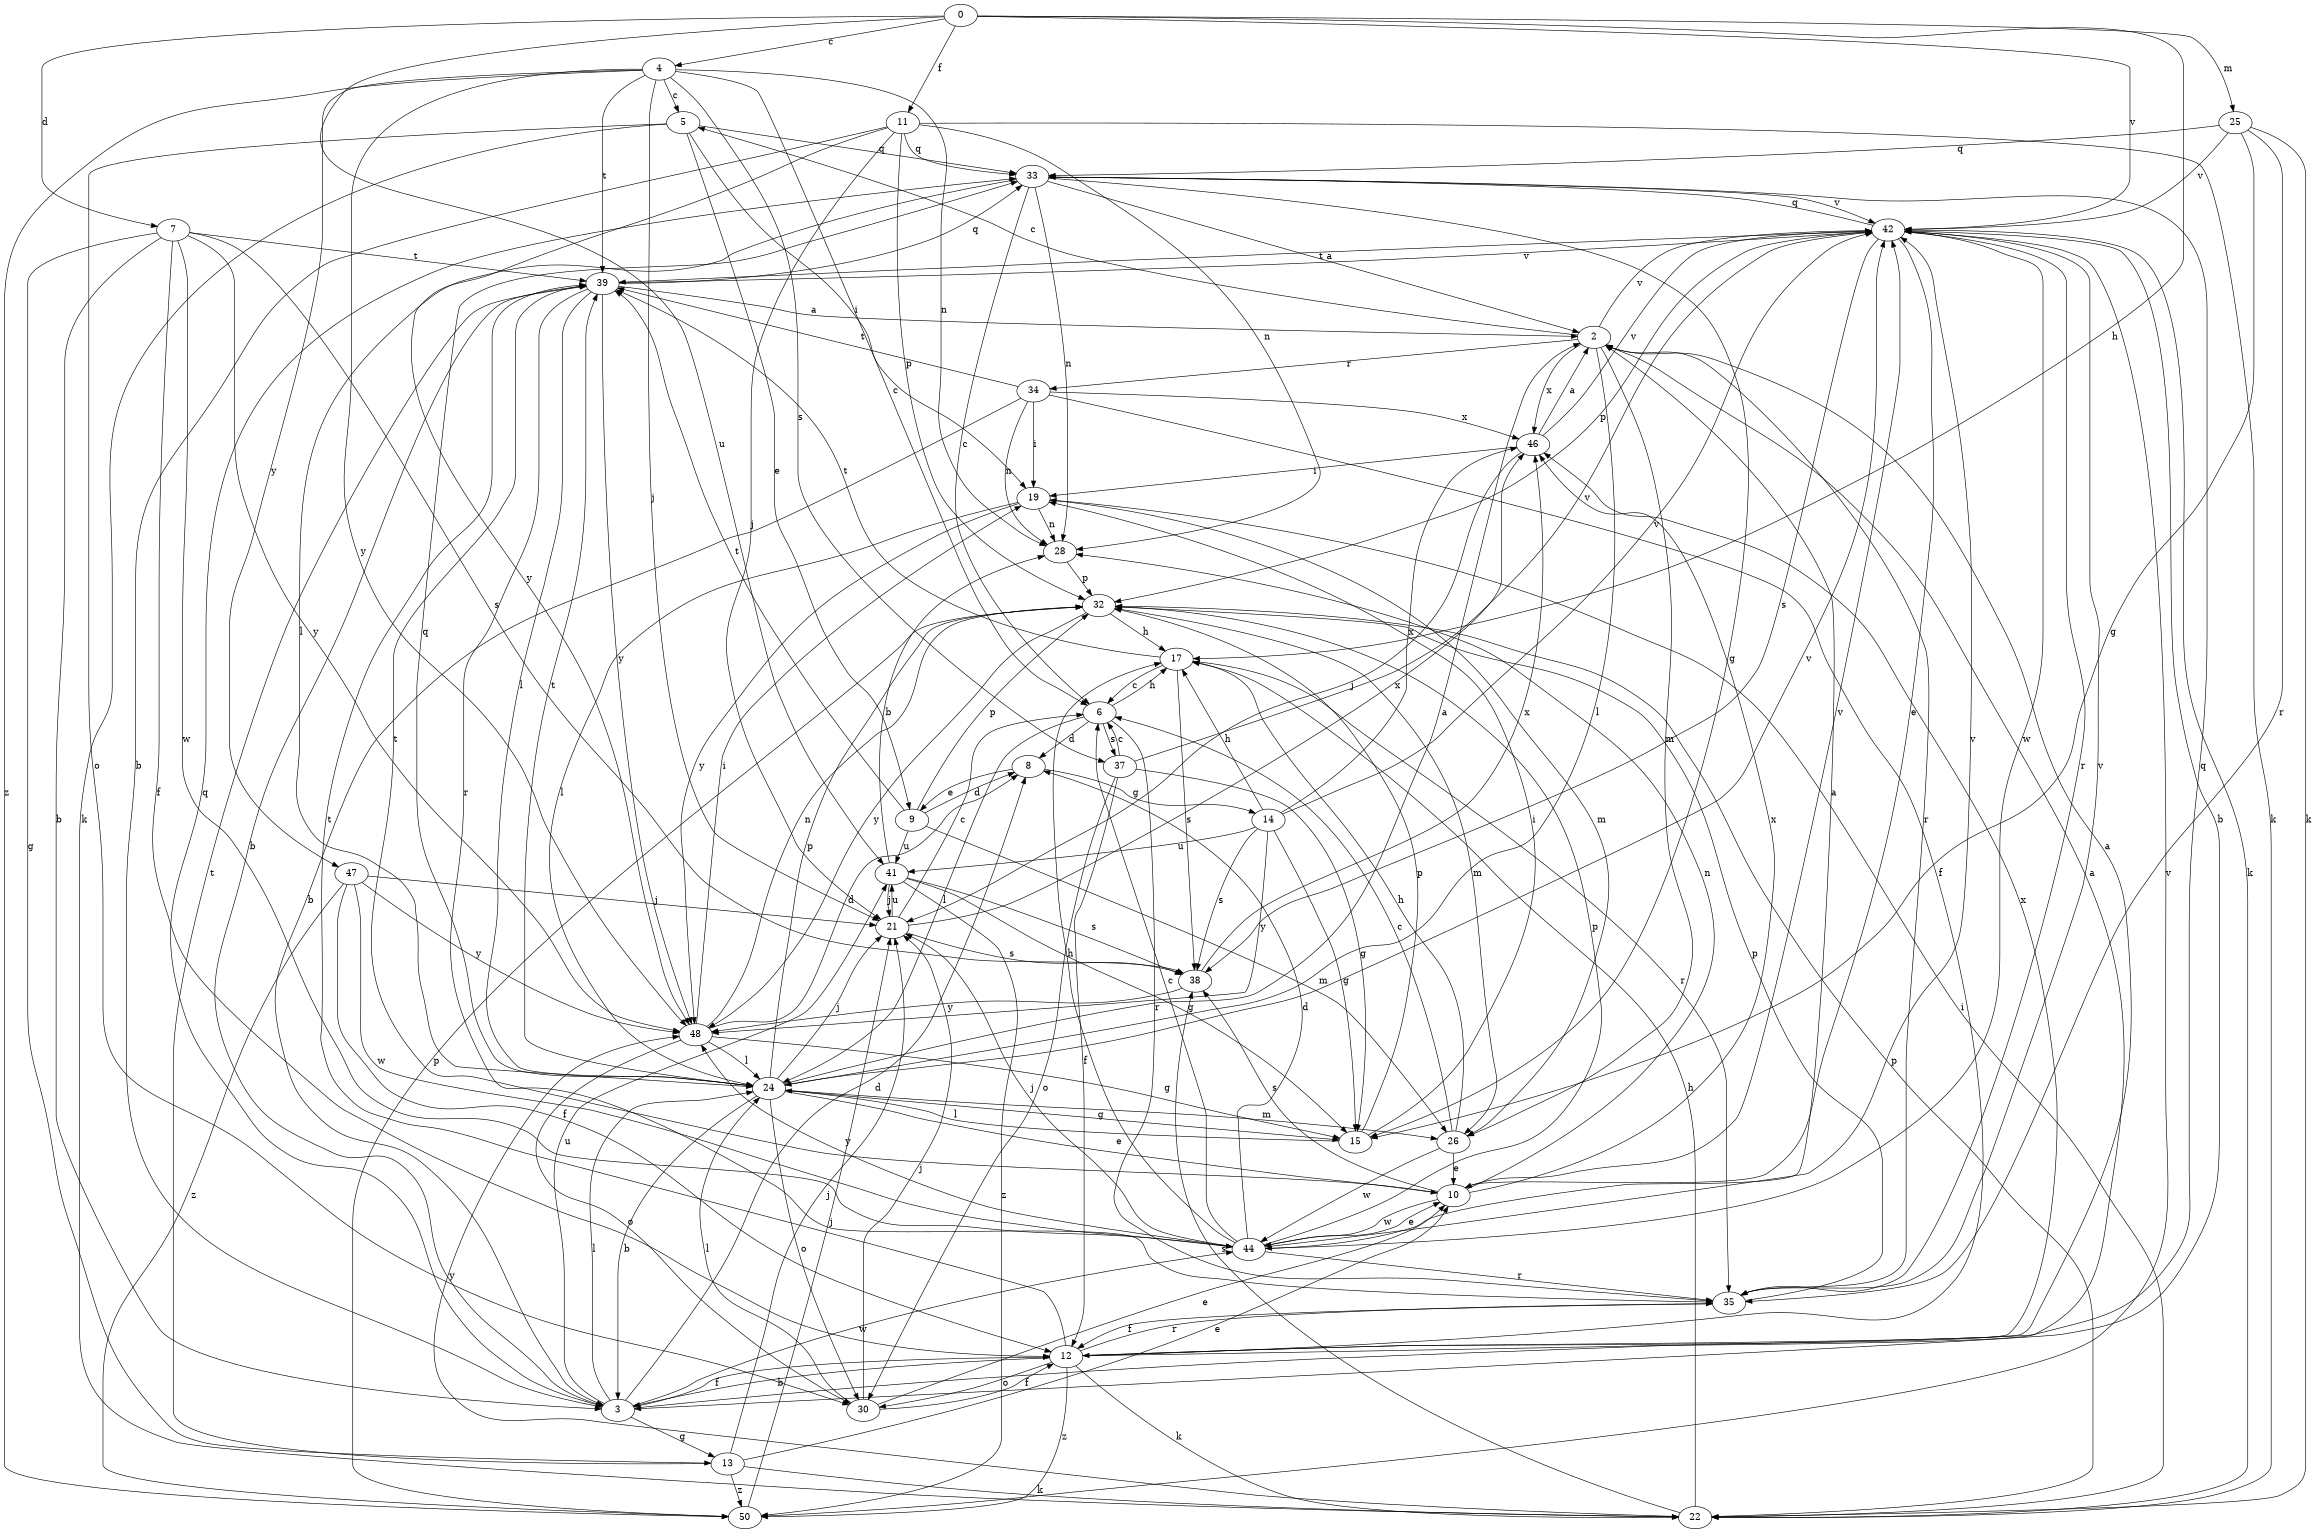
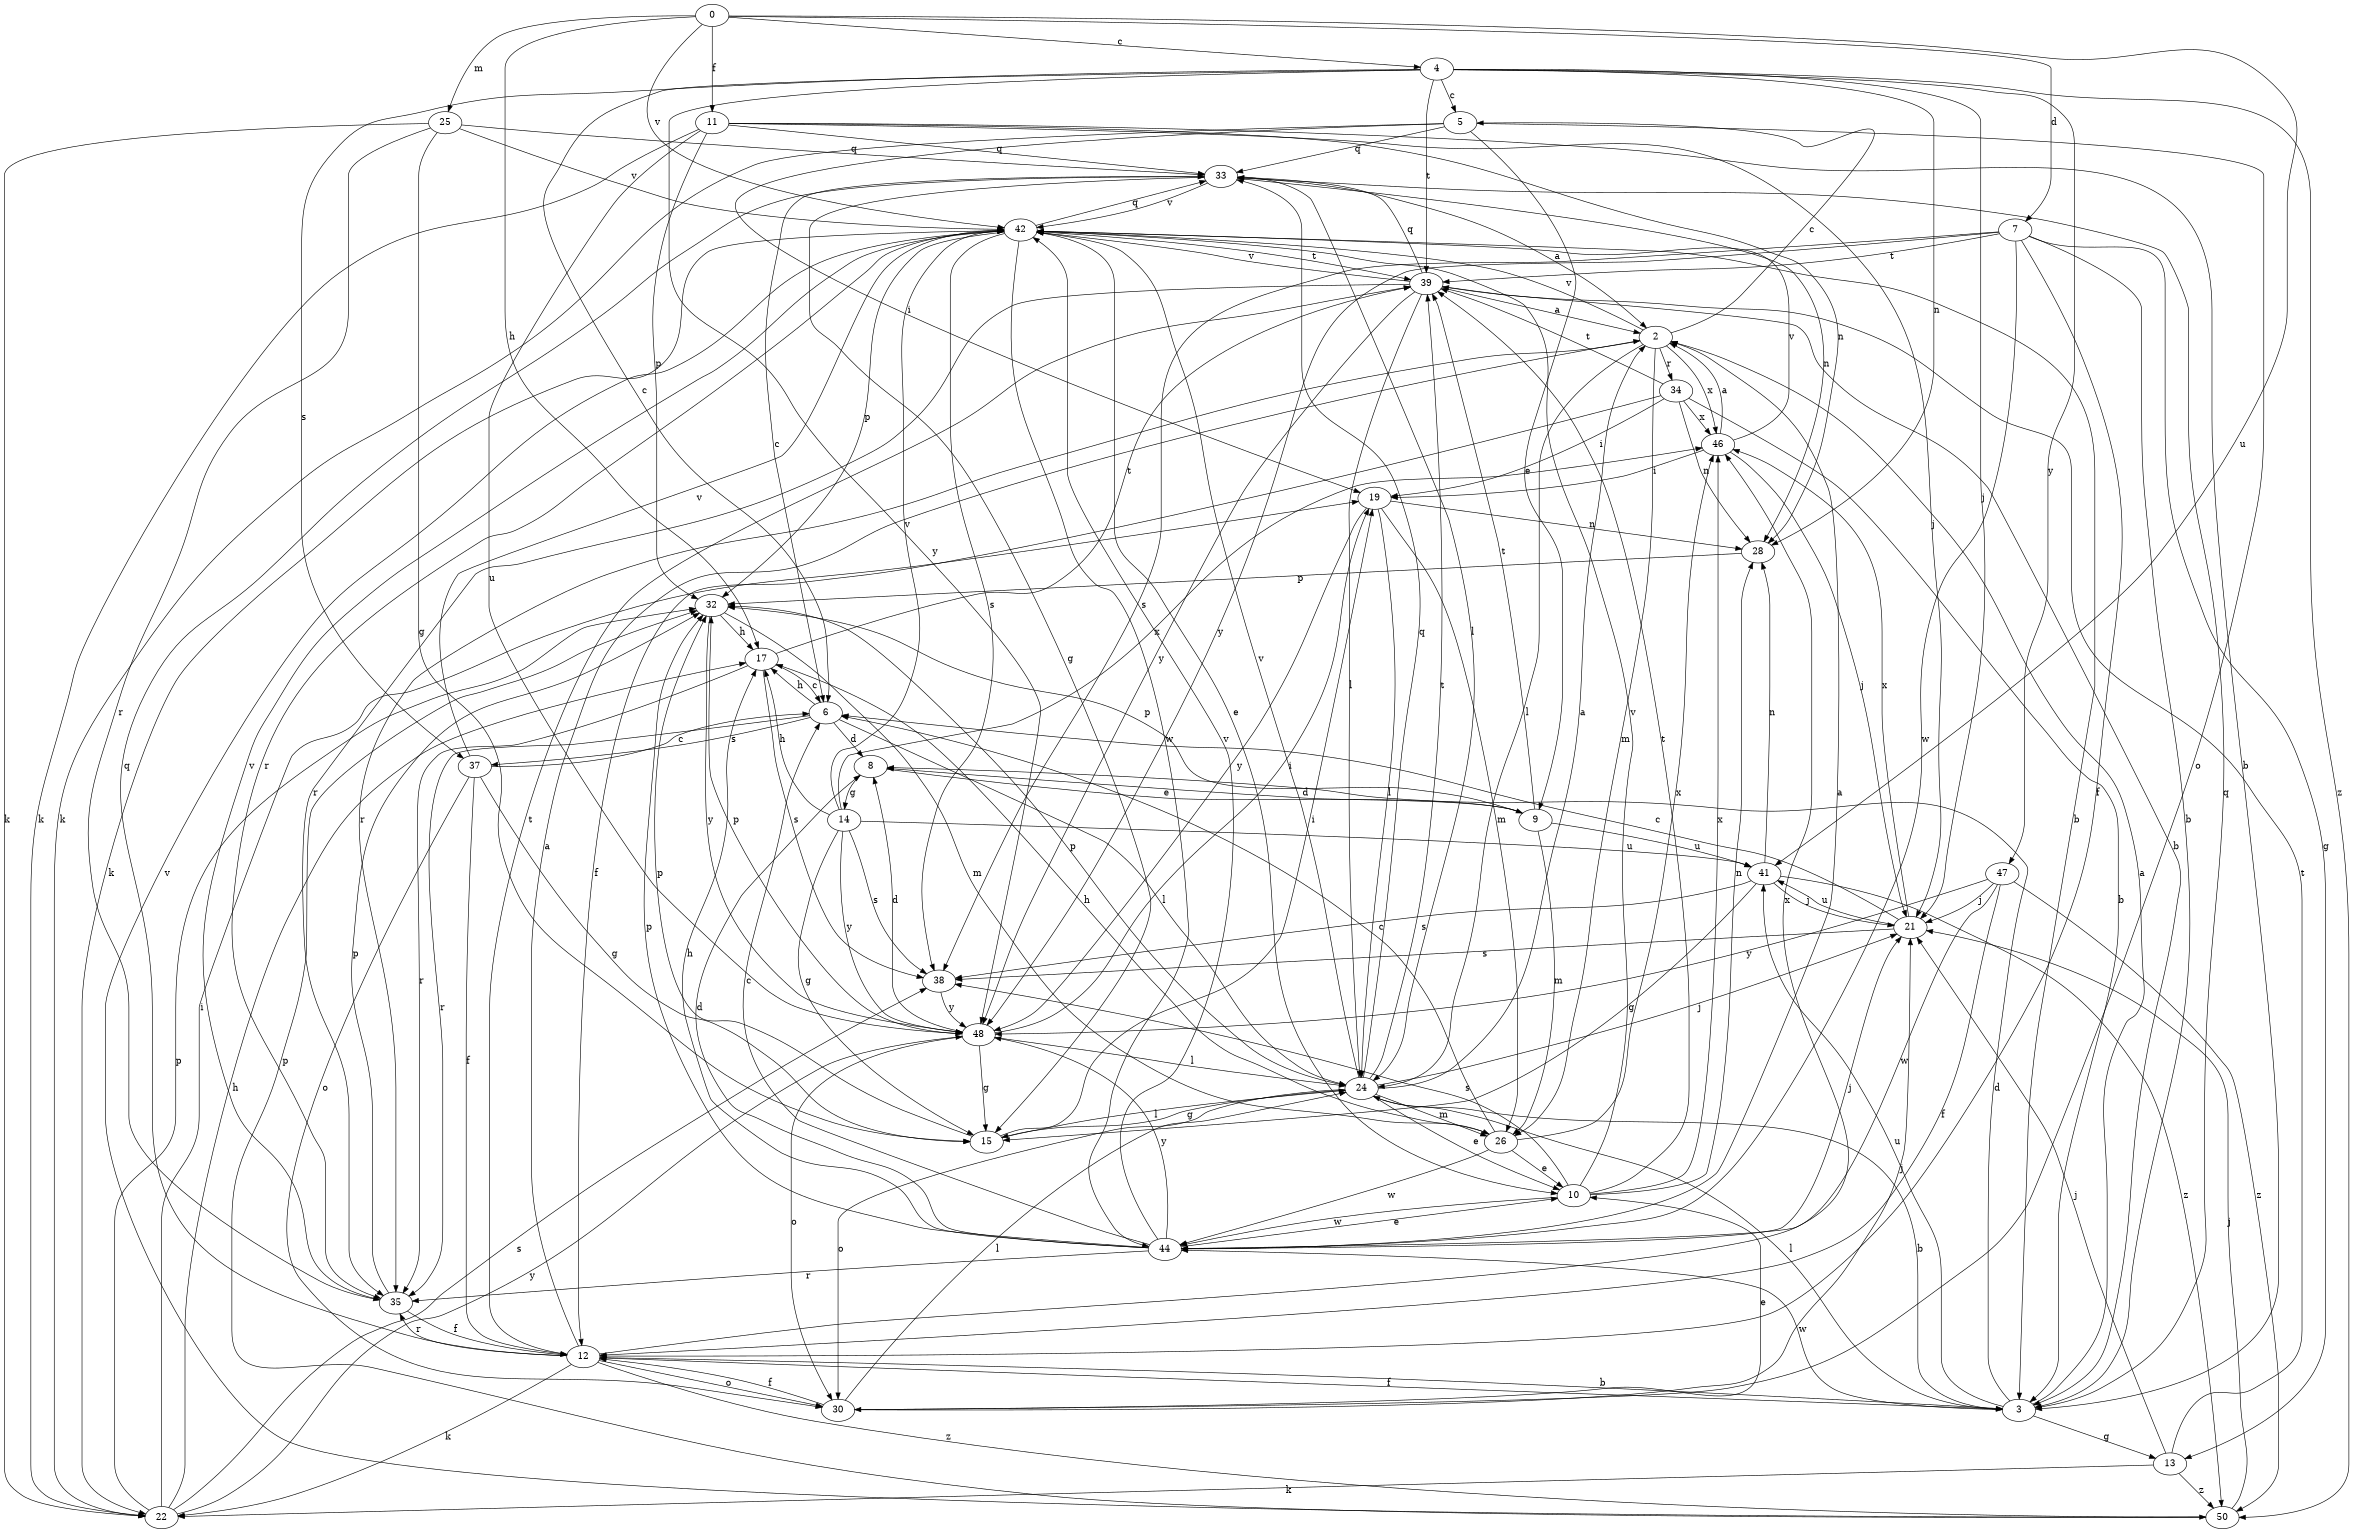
(529, 579) -> (492, 579)
(889, 713) -> (1772, 713)
(1481, 788) -> (1664, 875)
(808, 820) -> (736, 820)
(1106, 1365) -> none
